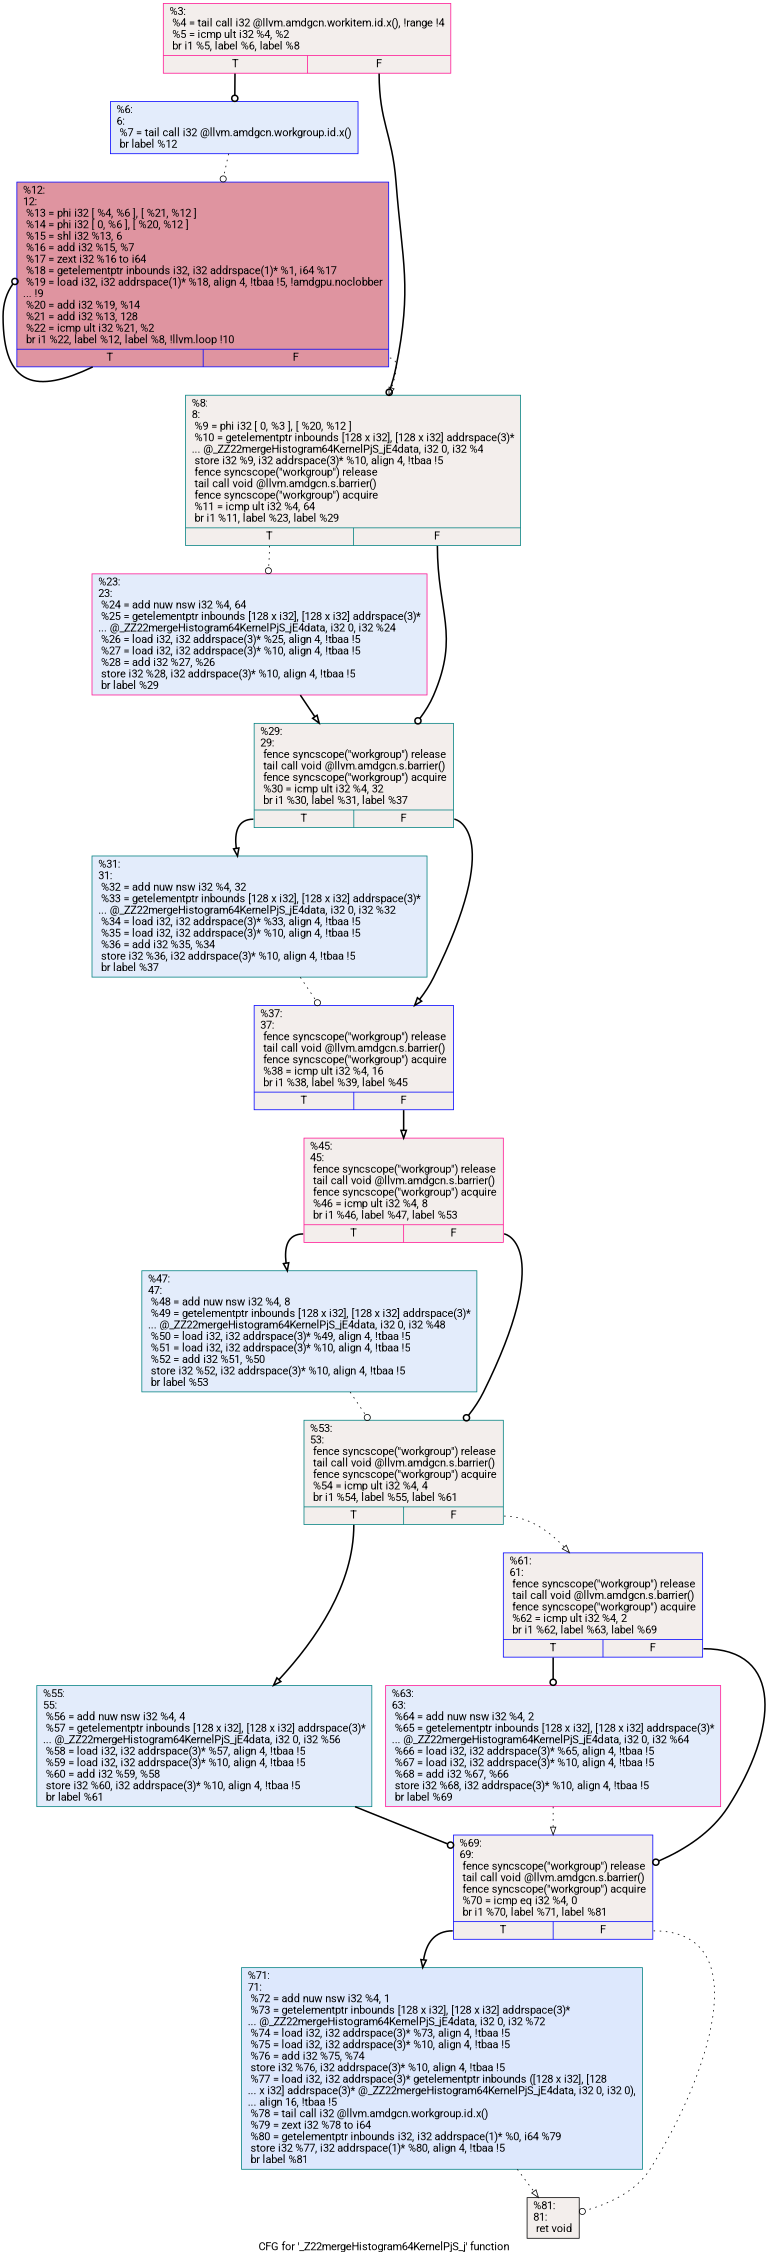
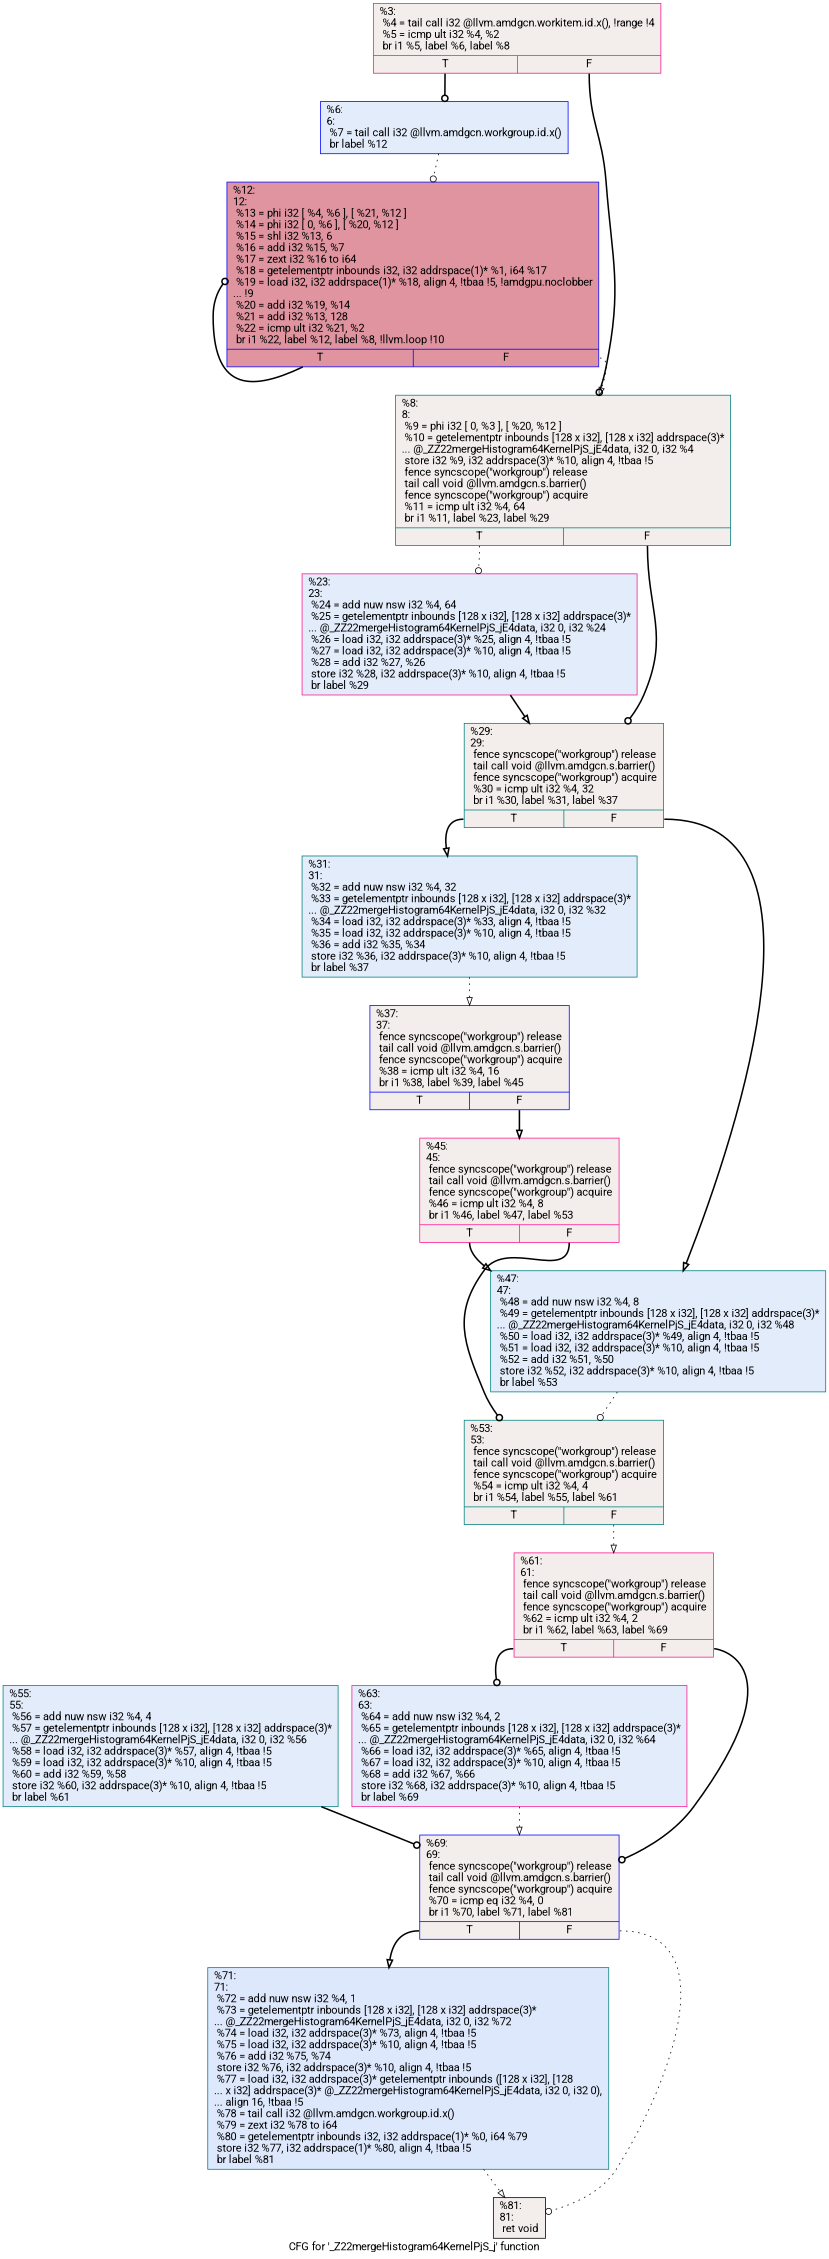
(461, 910) -> (757, 1019)
(308, 989) -> (470, 987)
(603, 1605) -> (614, 1605)
(331, 1609) -> none
